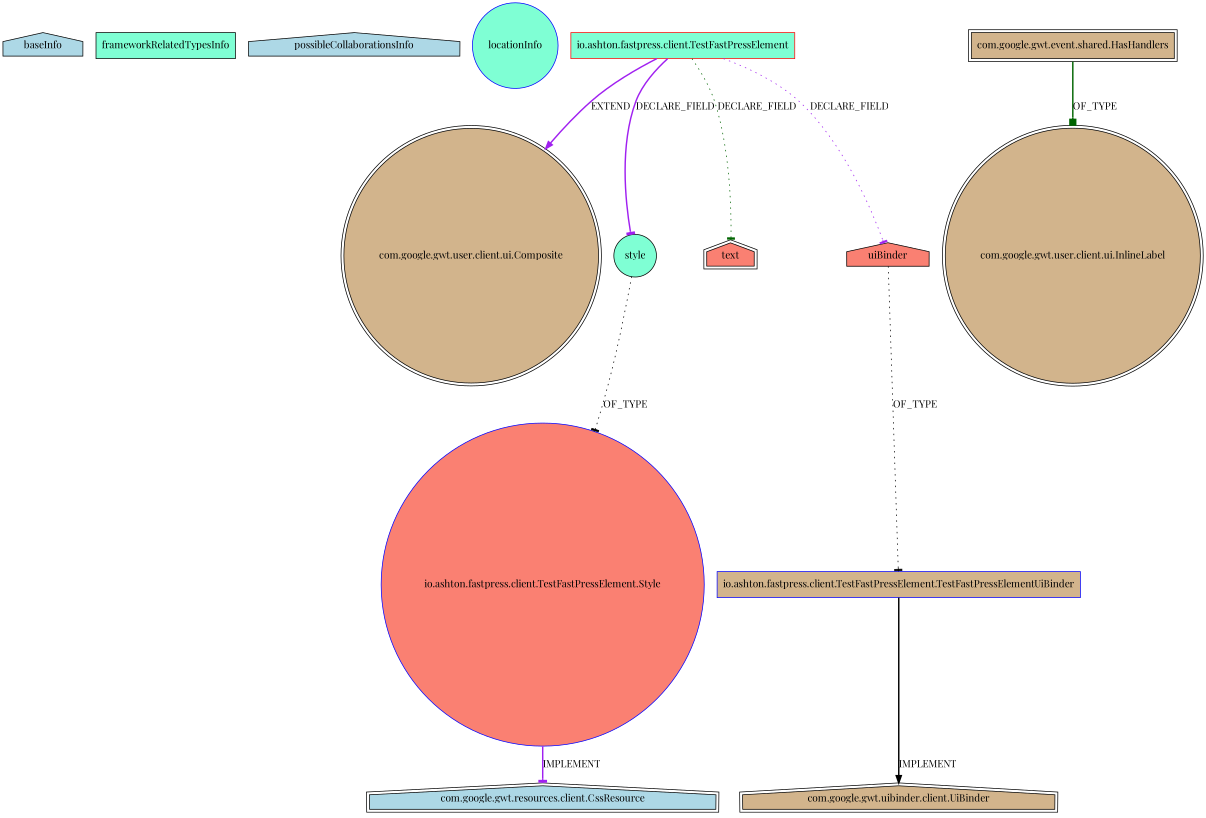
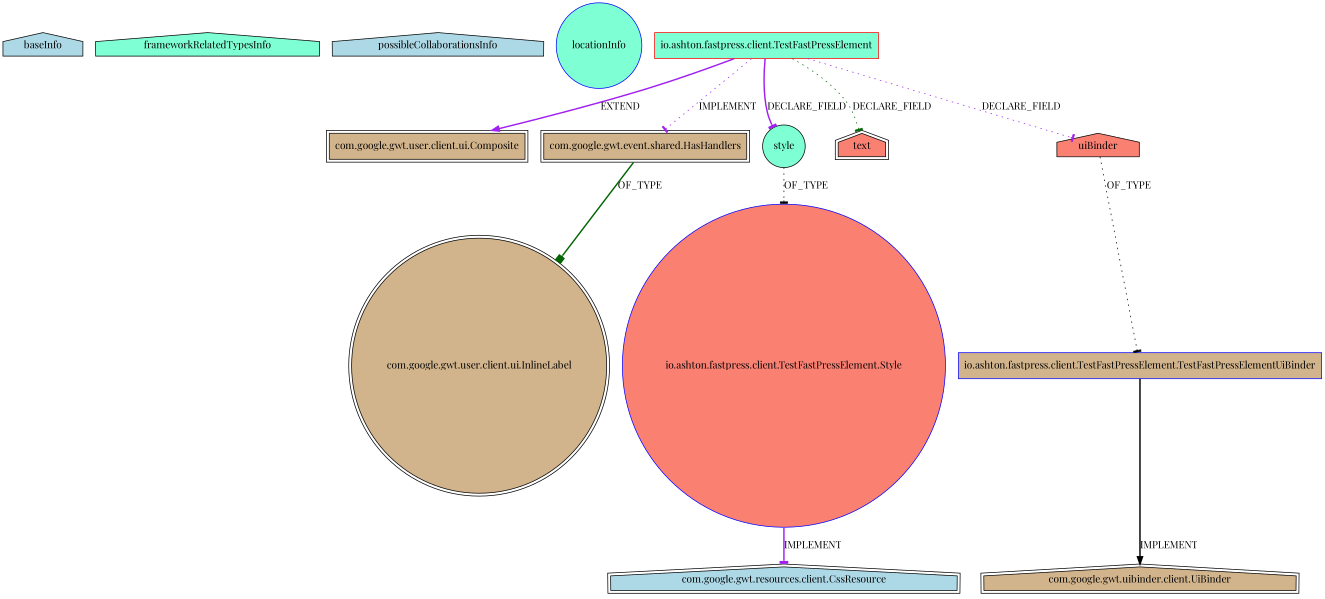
(166, 46) -> (208, 46)
none -> (709, 93)
(471, 256) -> (427, 146)
